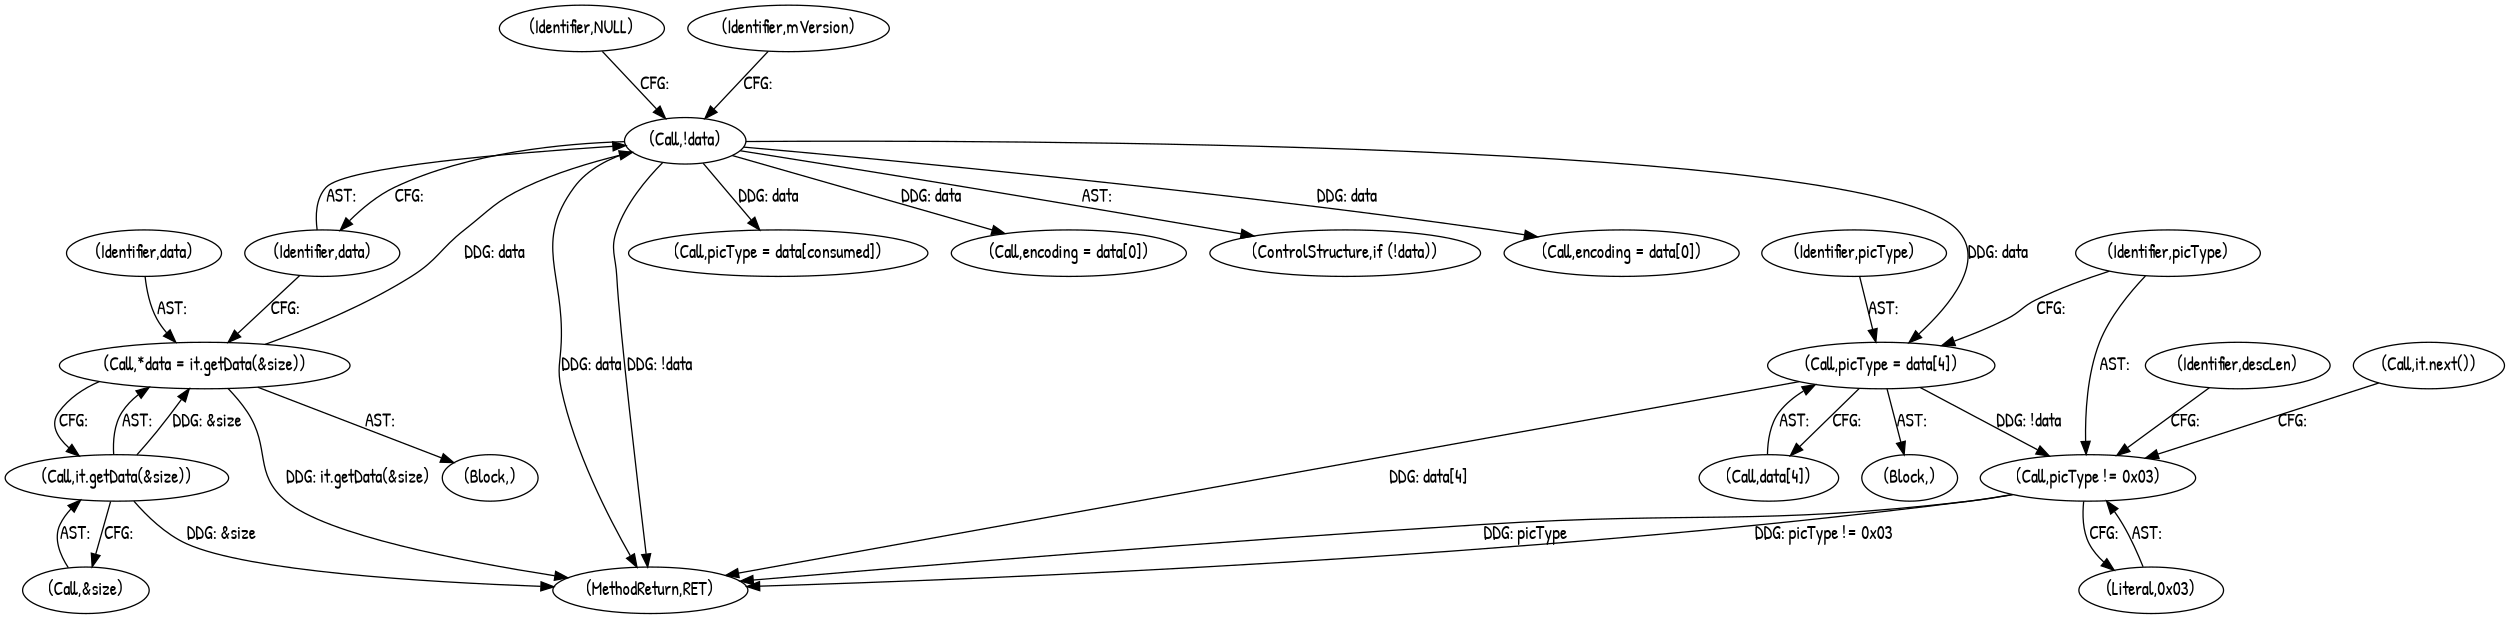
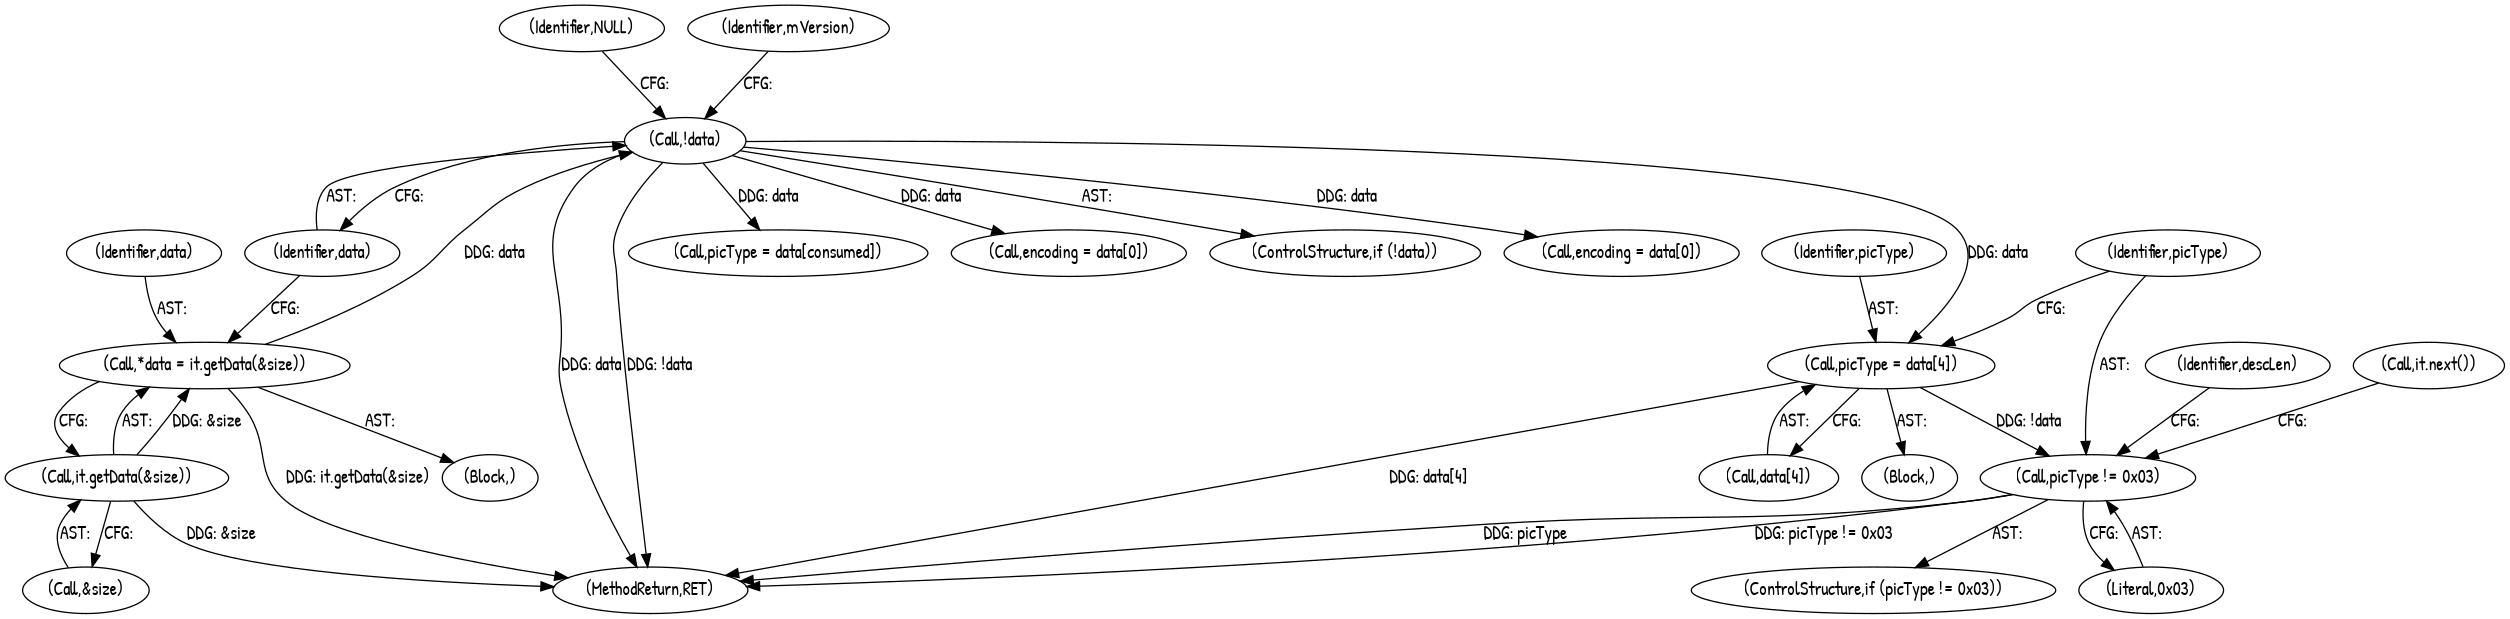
none -> (1874, 590)
